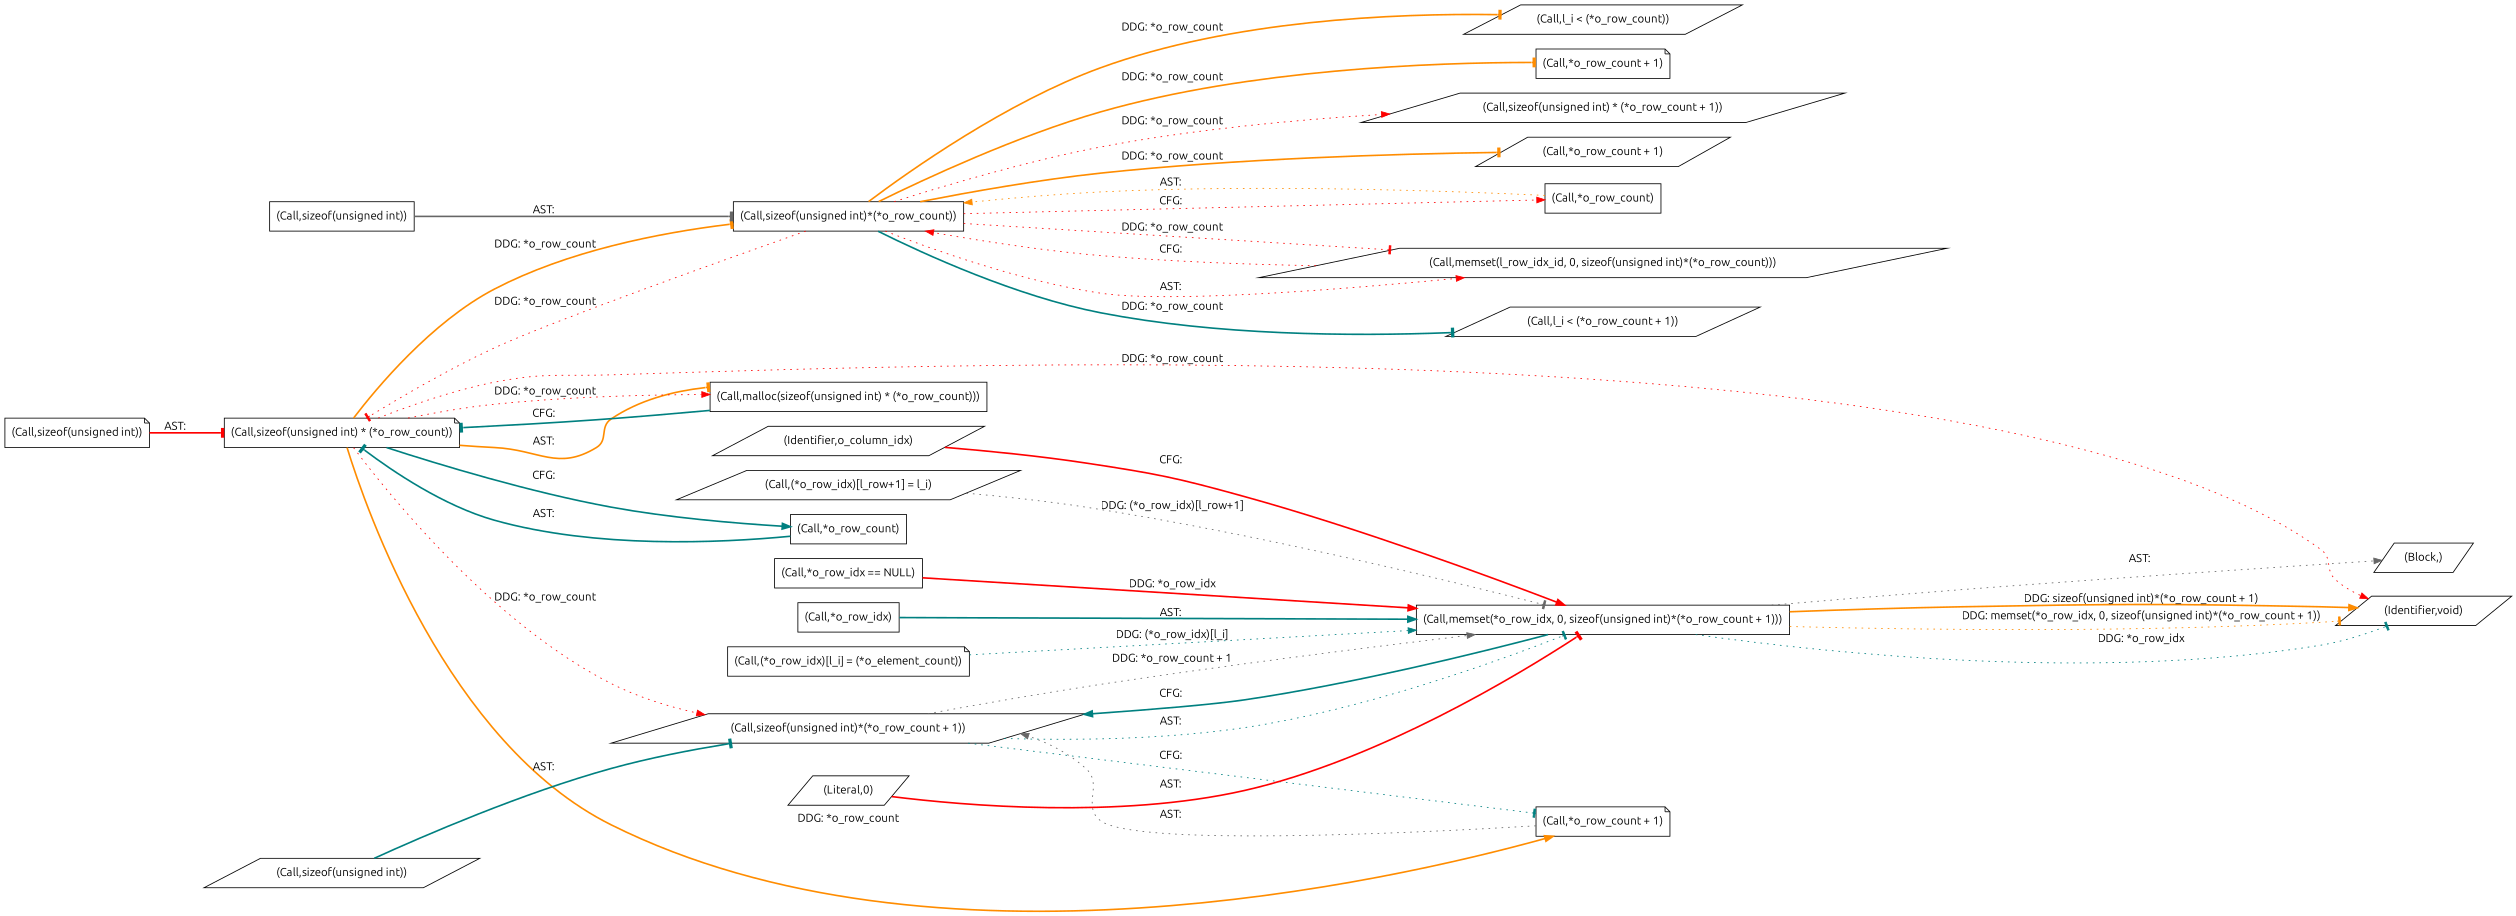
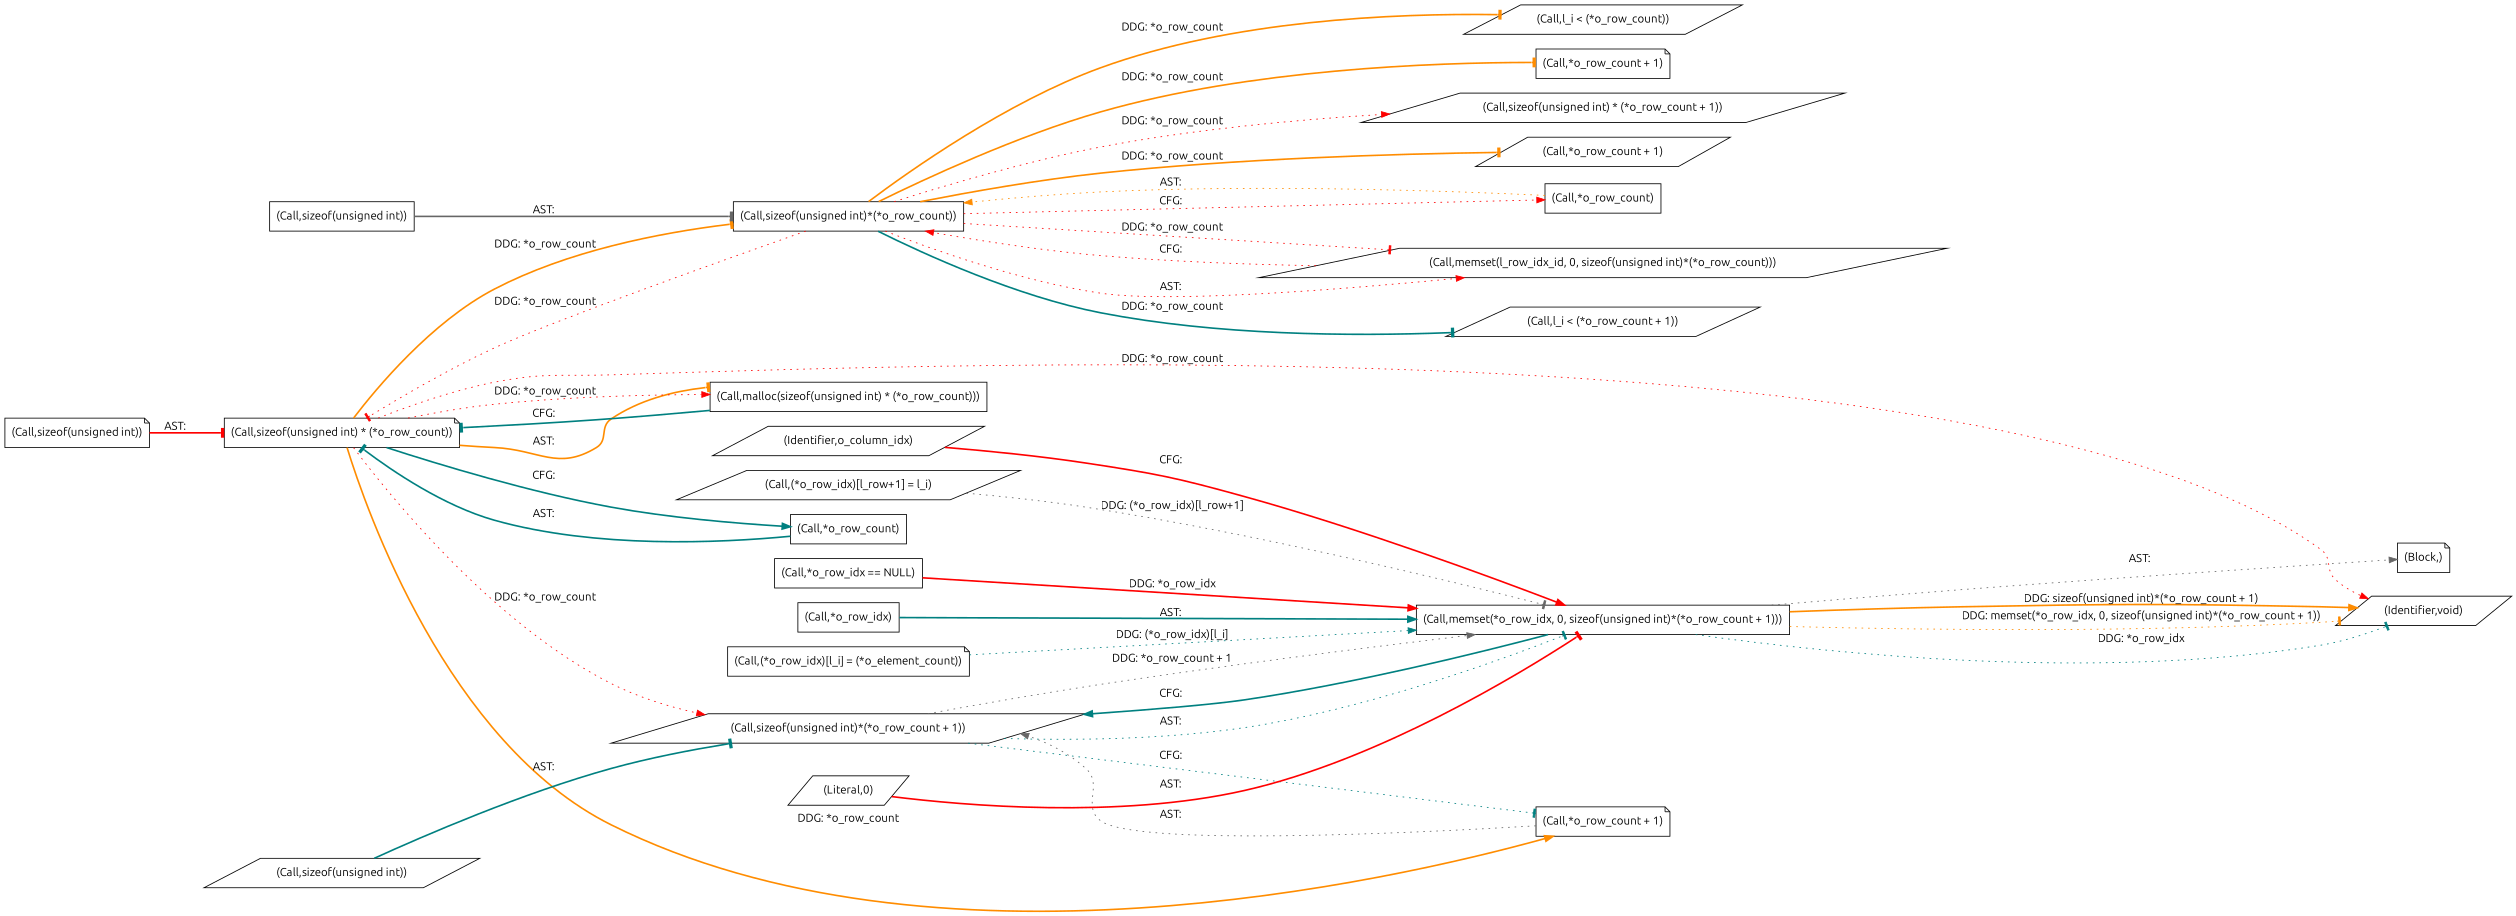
(2424, 558) -> (2424, 558)
